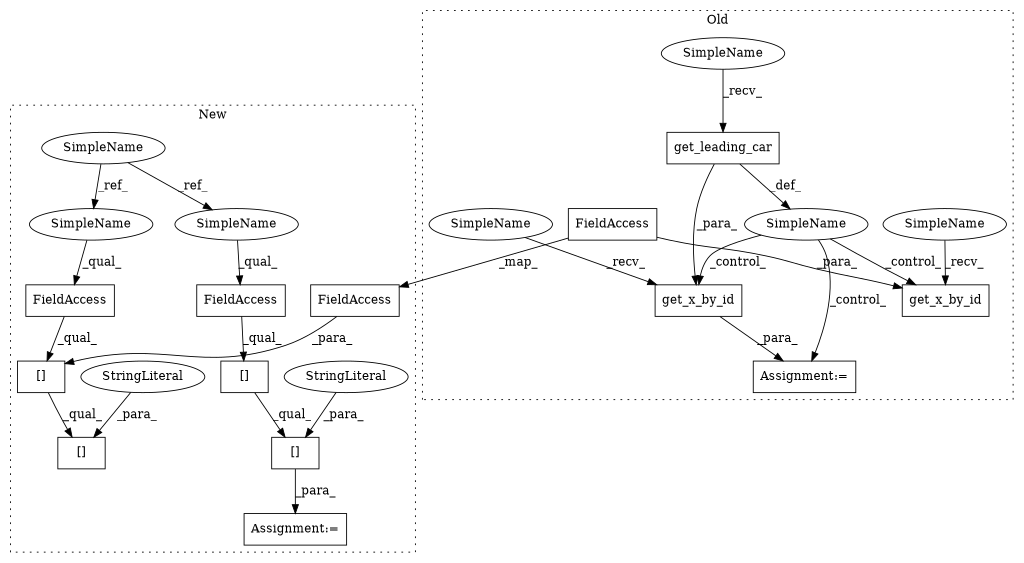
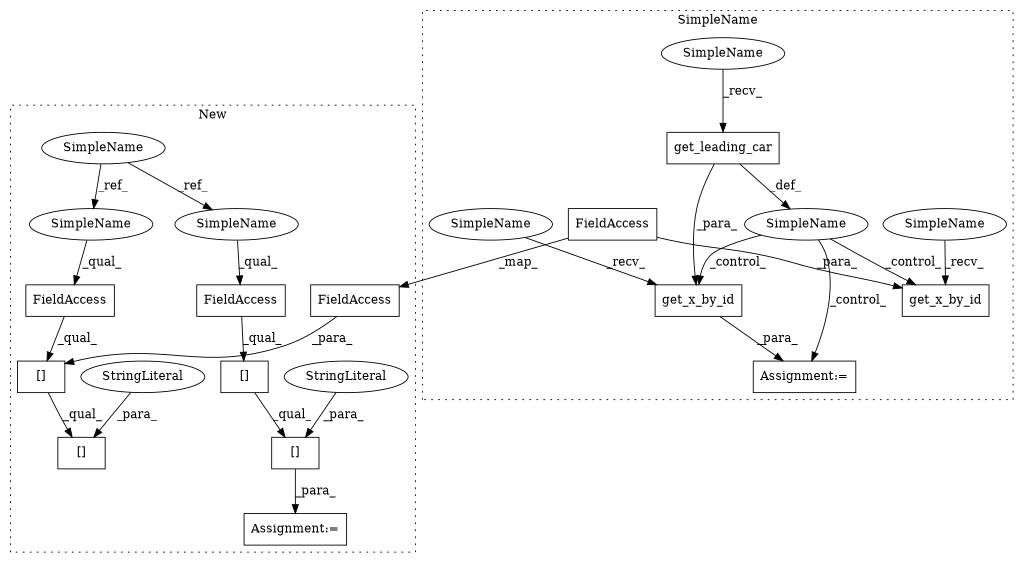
(718, 21) -> (718, 21)
